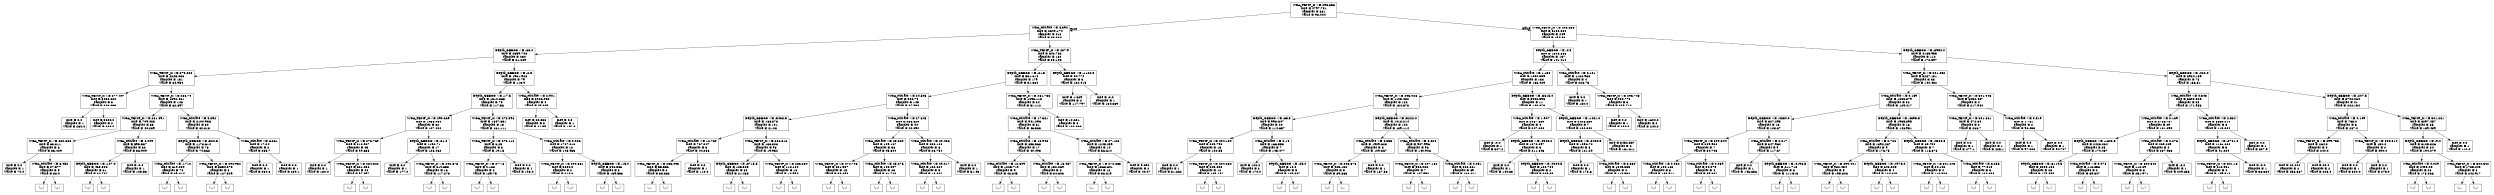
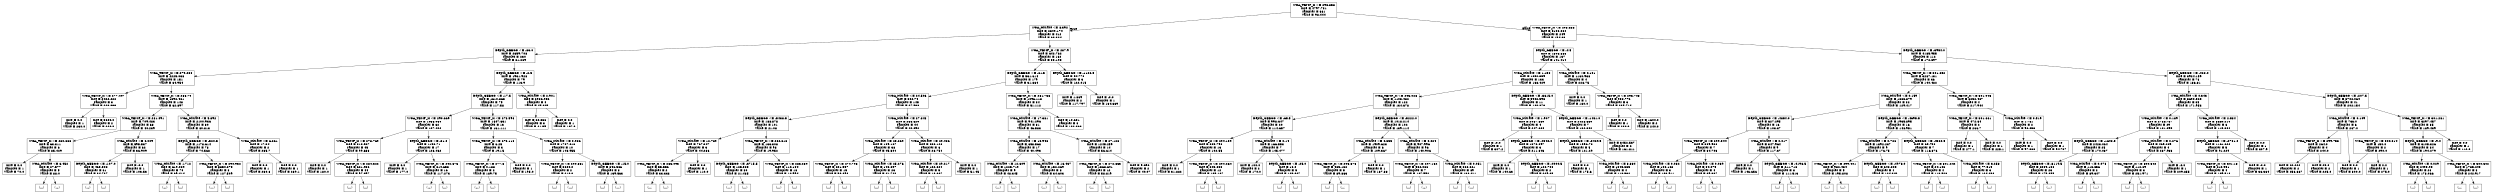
(2361, 134) -> (2349, 146)
